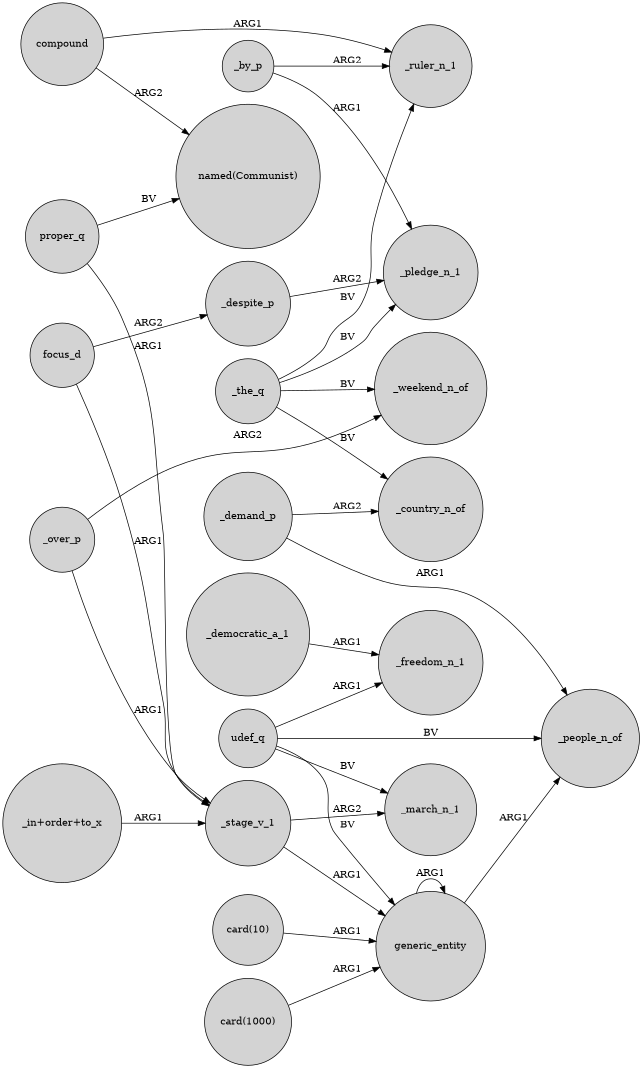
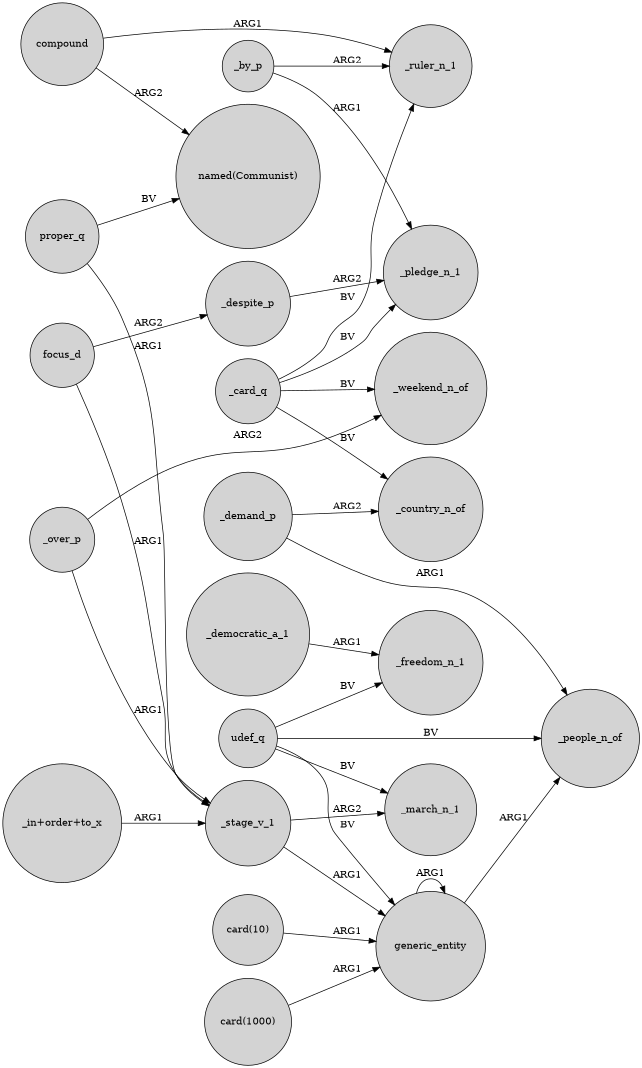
(248, 391) -> (248, 391)
(347, 686) -> (347, 686)
